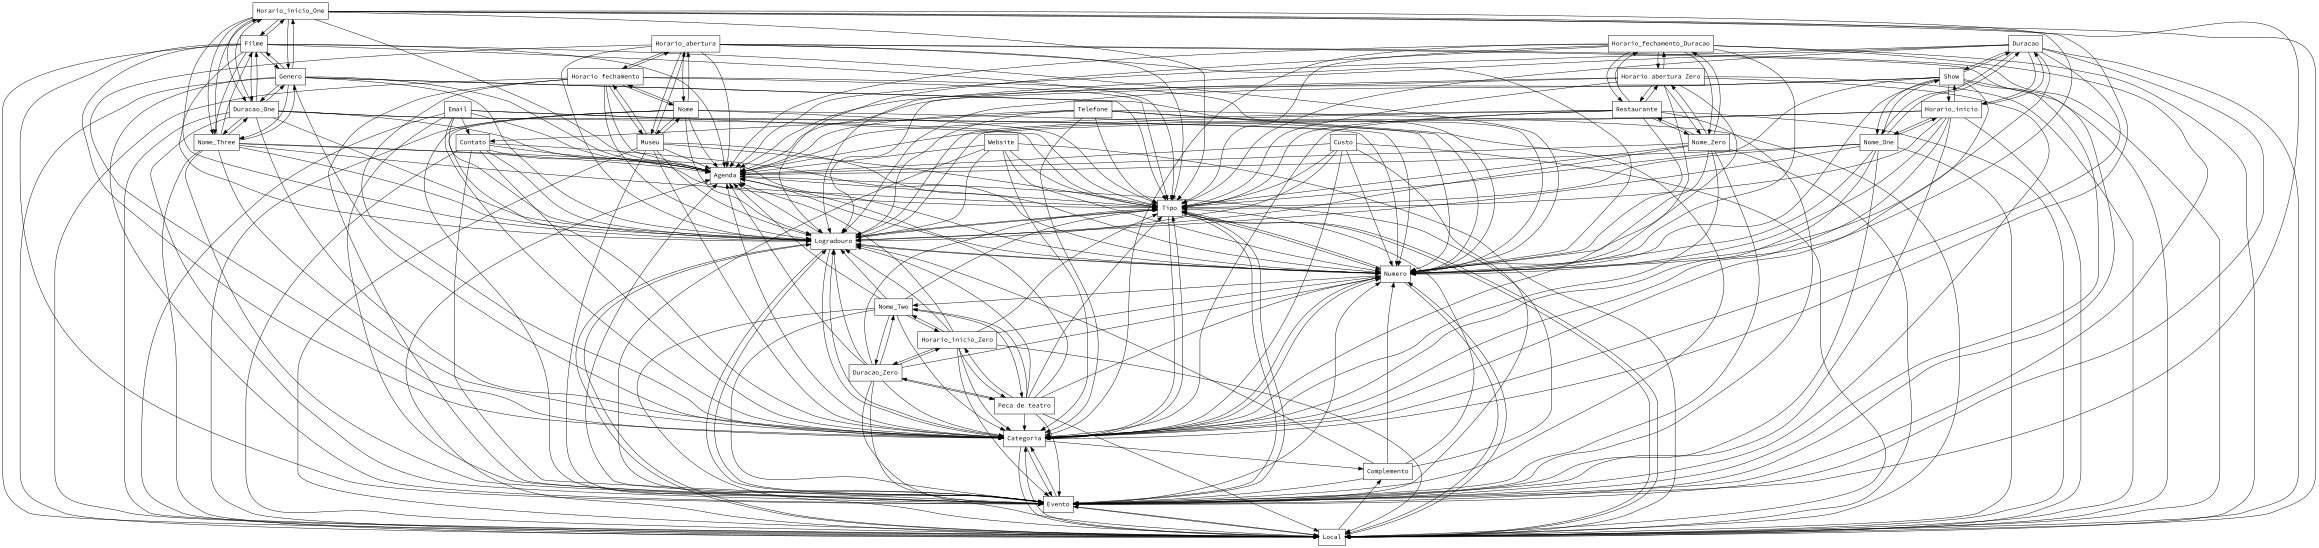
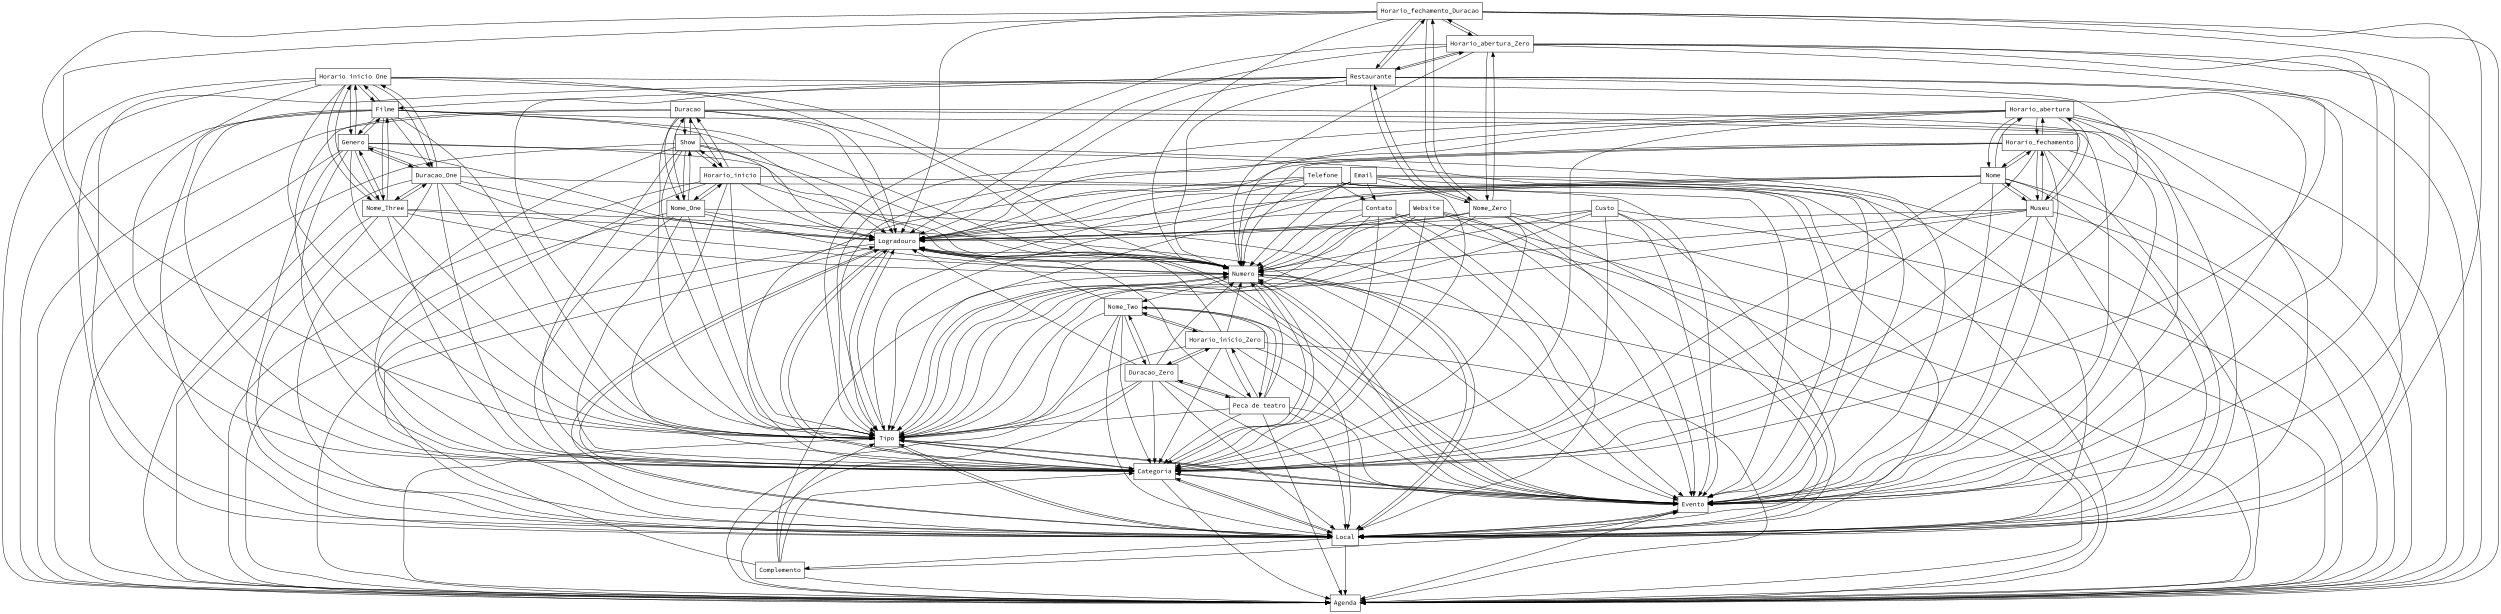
(257, 82) -> (662, 95)
(1029, 198) -> (585, 589)
none -> (1416, 437)
(1202, 455) -> (933, 486)
